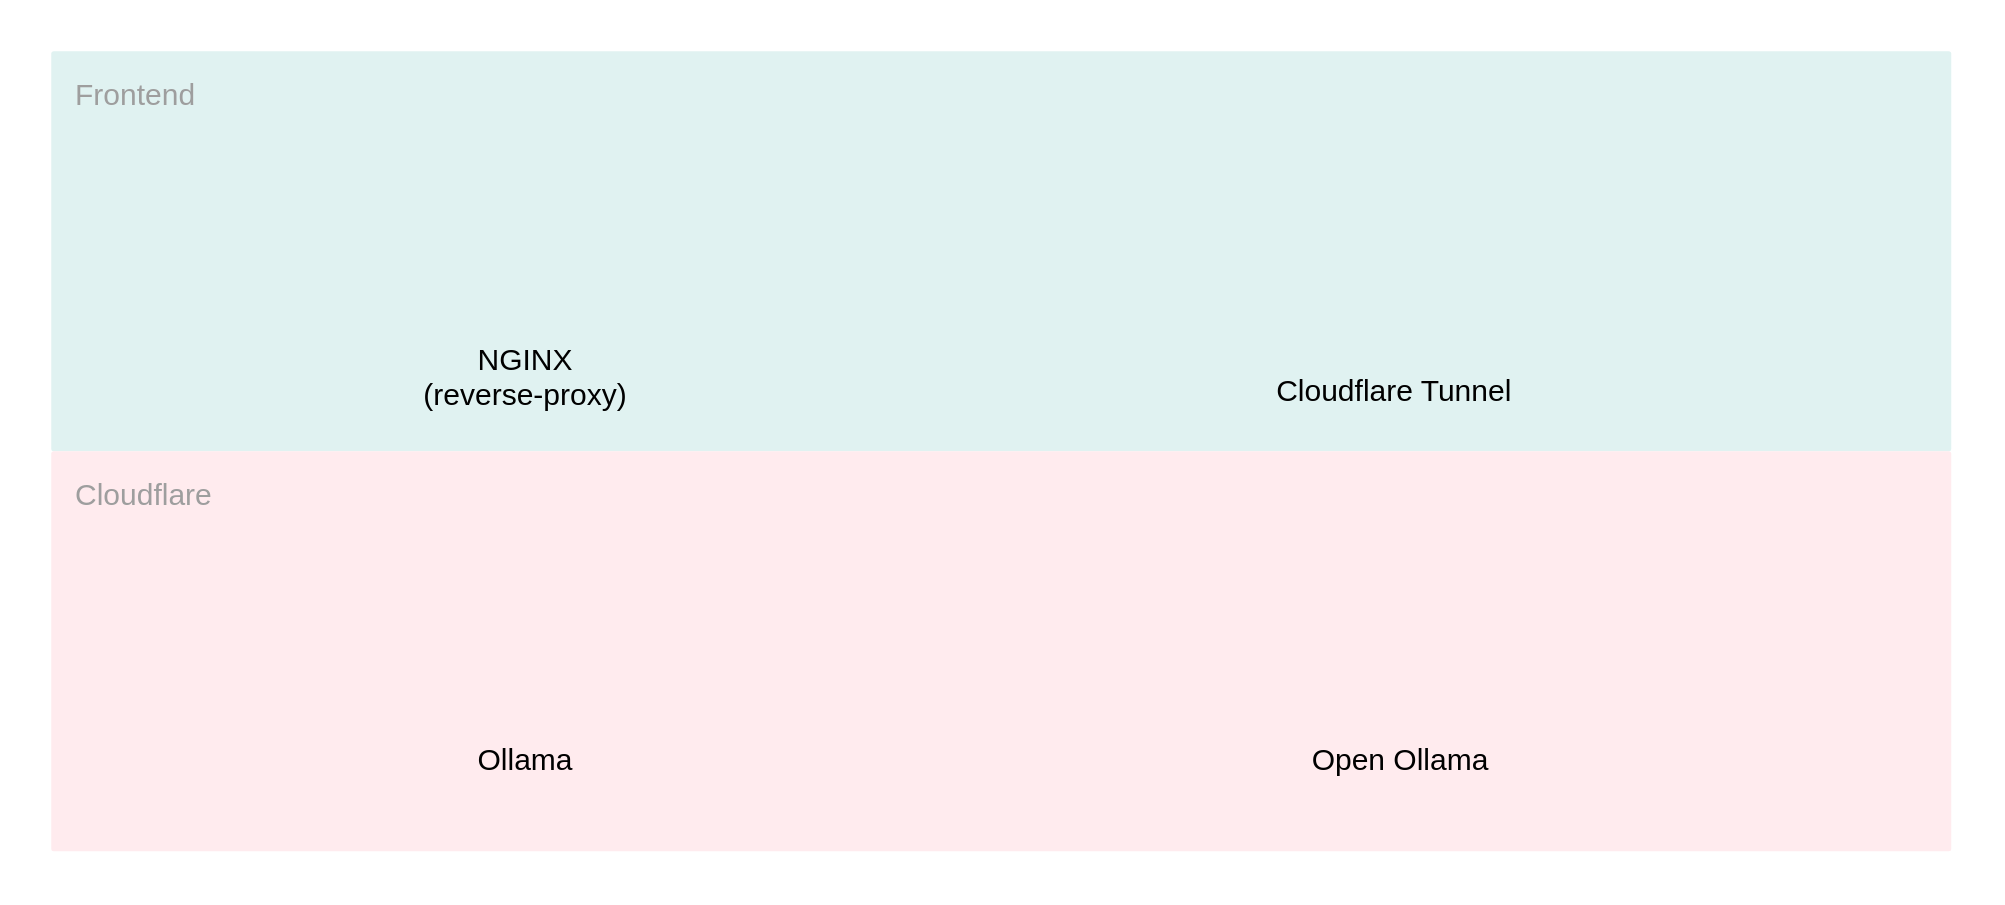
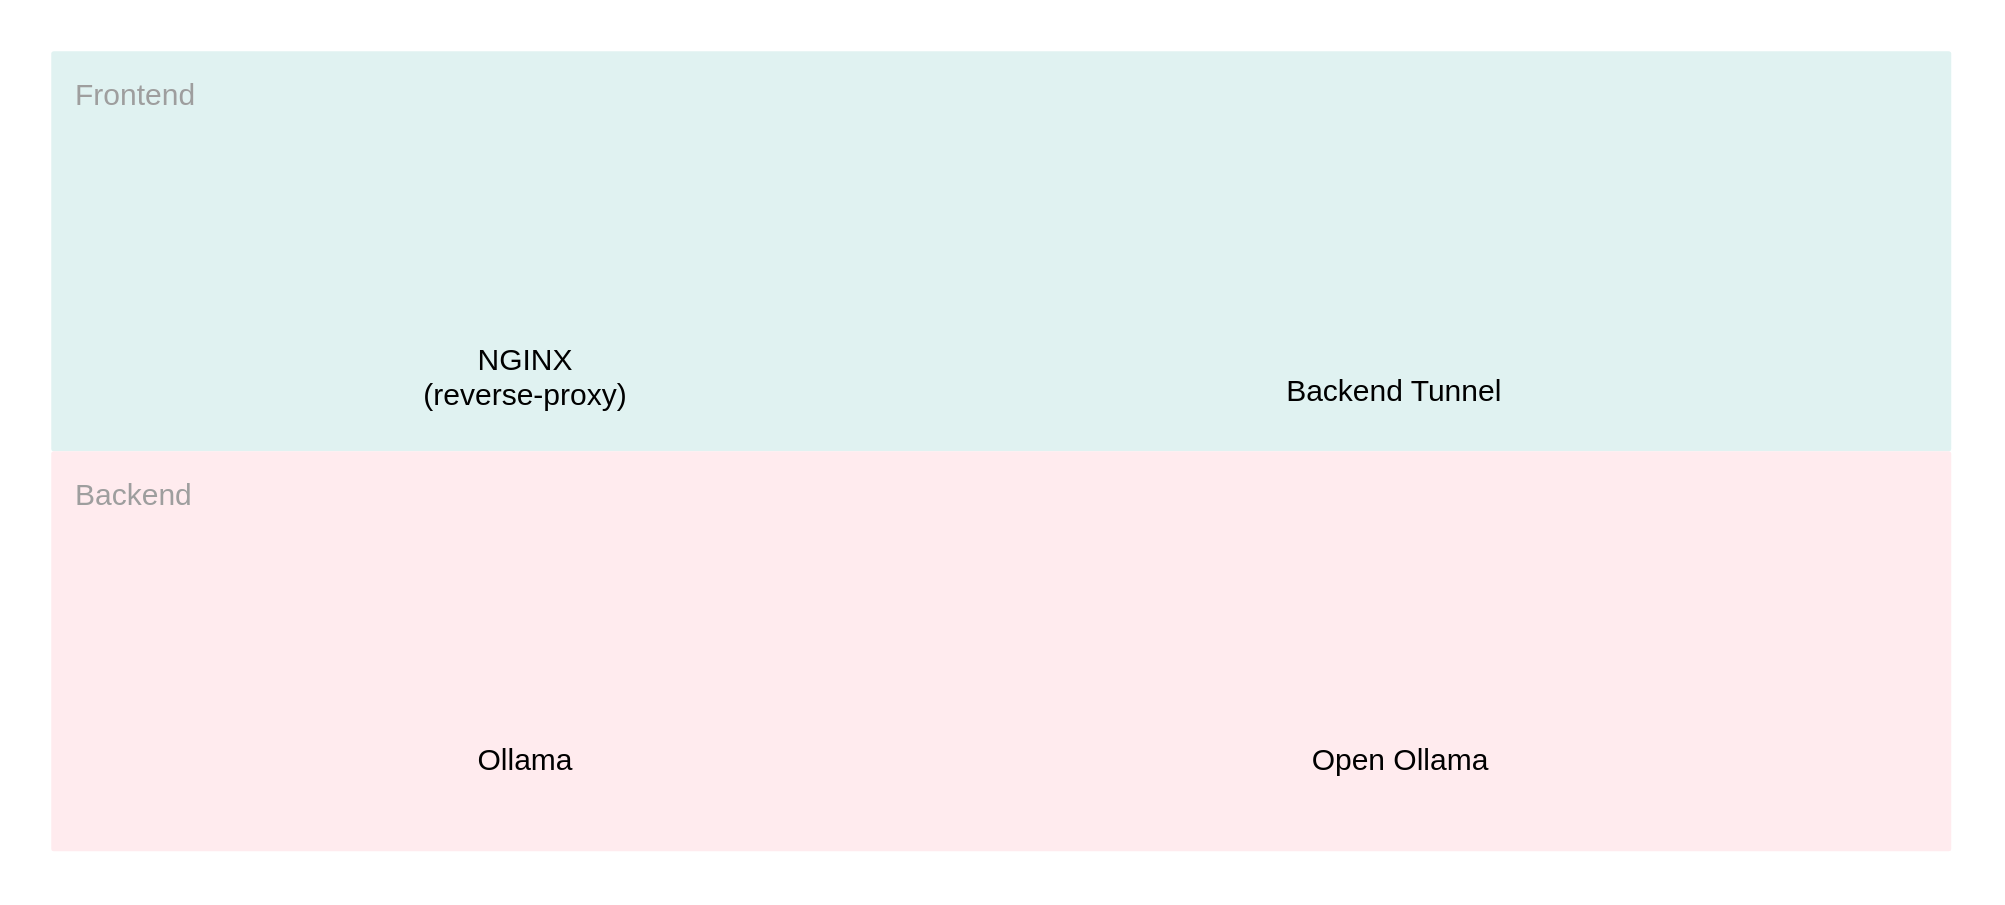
(1394, 391) -> (1394, 391)
(152, 497) -> (135, 497)
